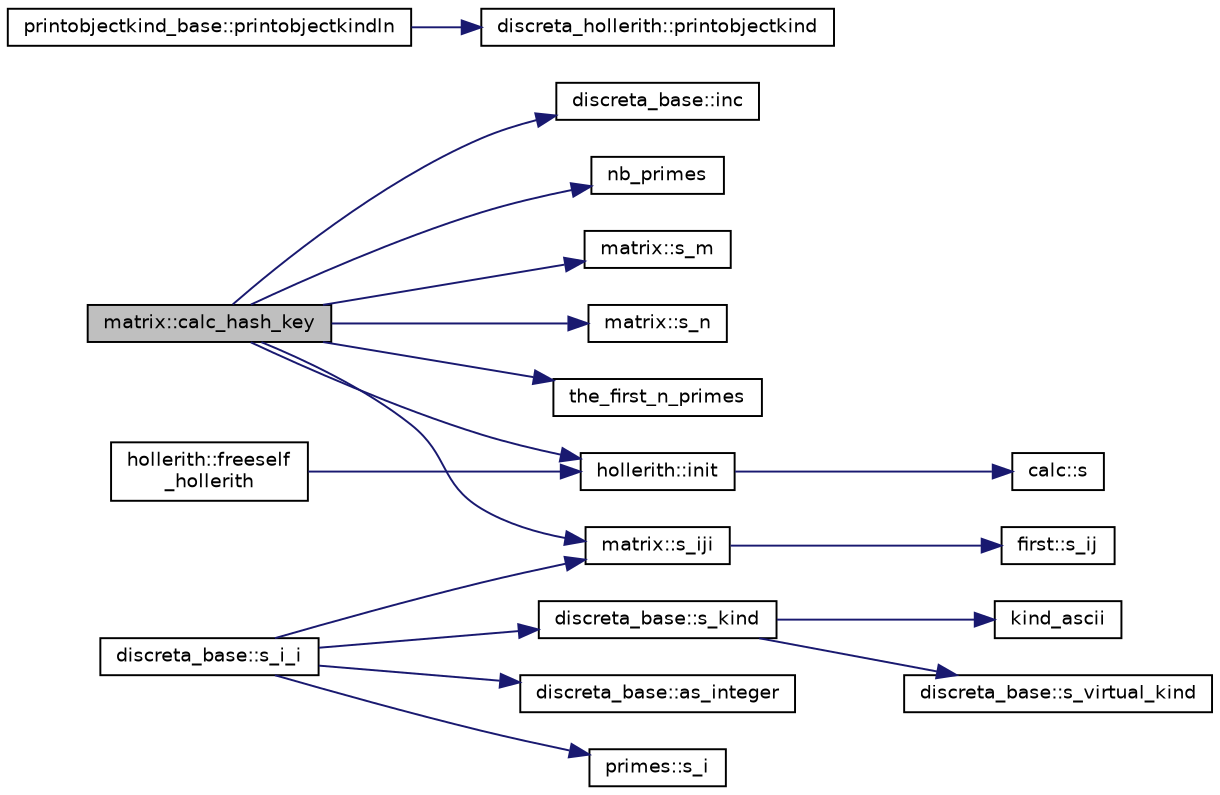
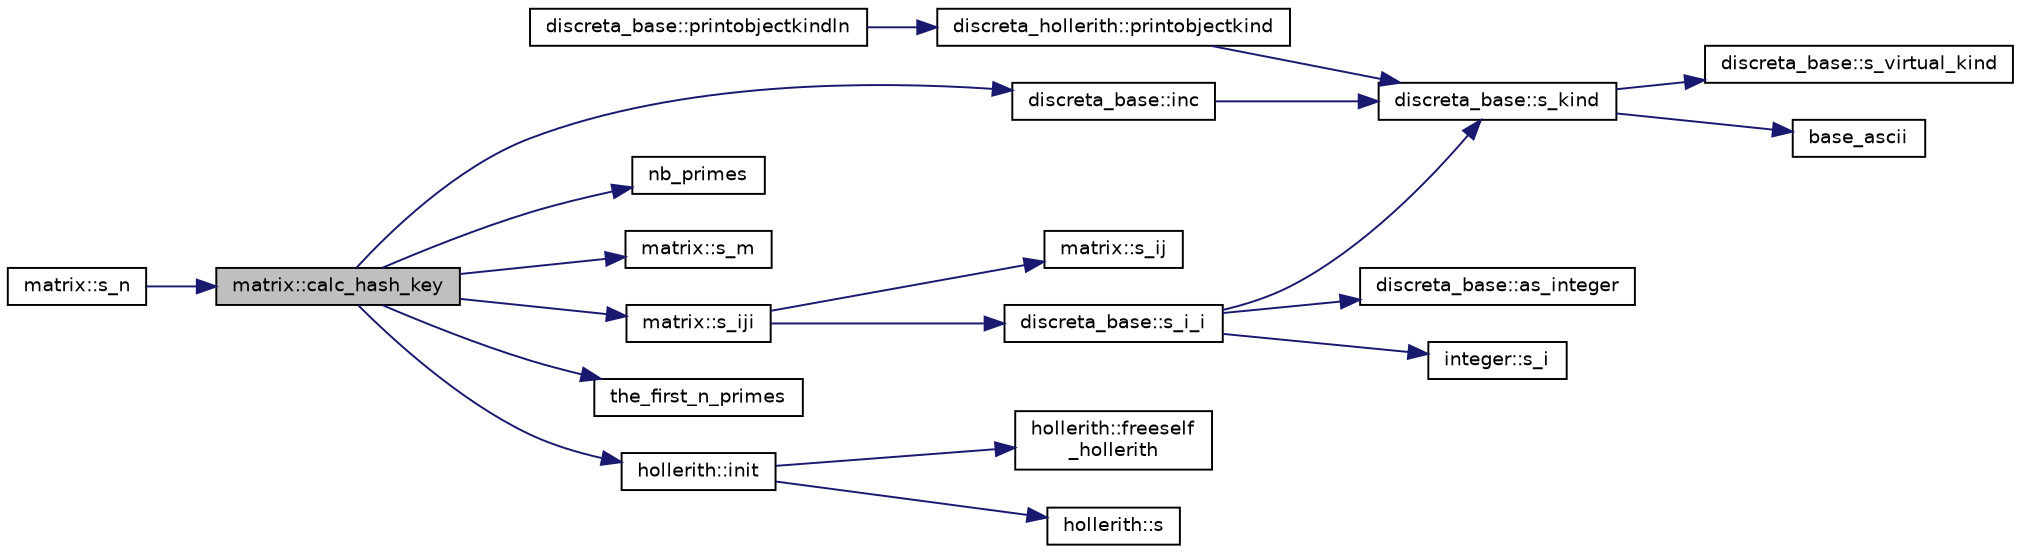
(209, 27) -> (699, 27)
none -> (1296, 62)
none -> (1287, 101)
(450, 323) -> (172, 286)
(428, 472) -> (885, 458)
(1058, 472) -> (1114, 526)
(1058, 546) -> (1114, 249)
(420, 598) -> (878, 323)
(1058, 620) -> (1859, 138)
(658, 768) -> (1498, 360)
